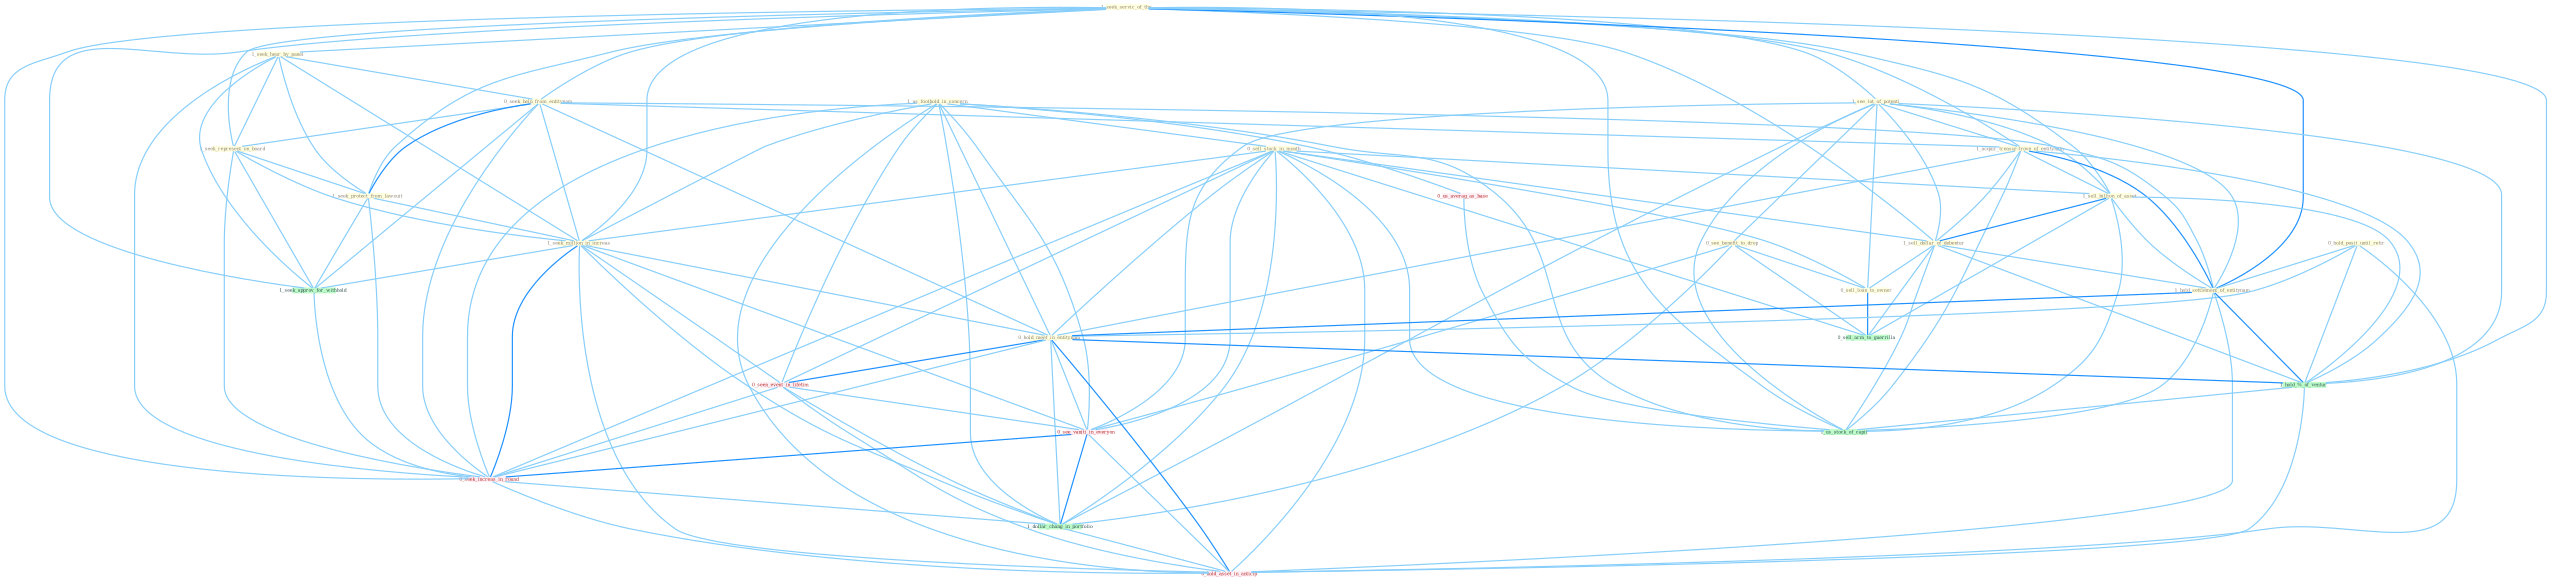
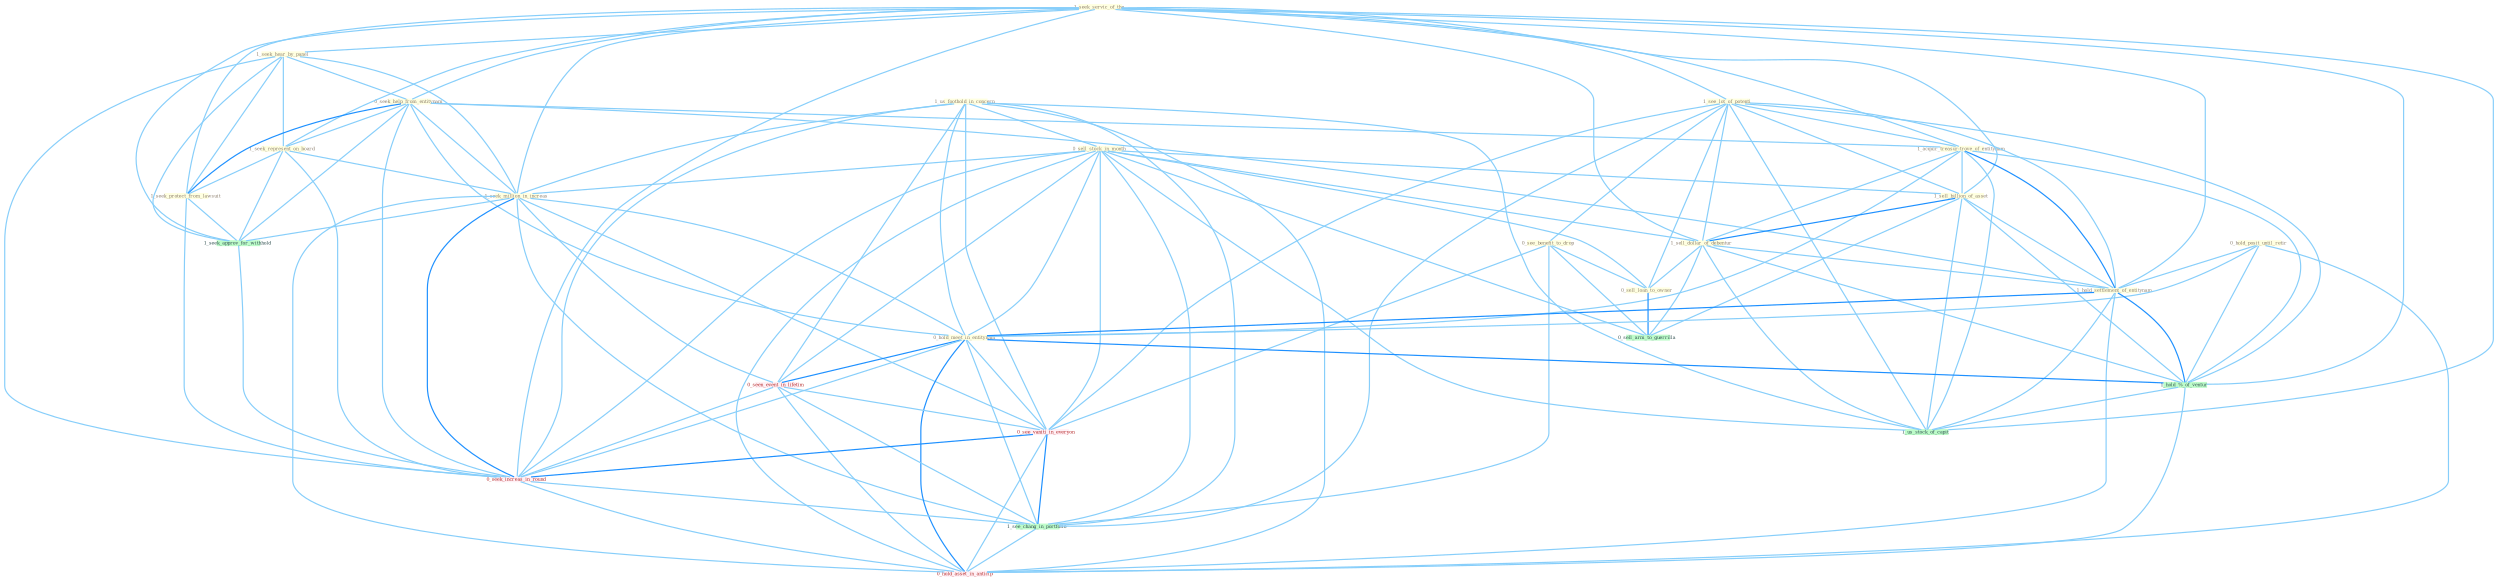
(1844, 37) -> (1781, 39)
(1464, 196) -> none
(474, 220) -> none
(1060, 527) -> (1038, 527)
